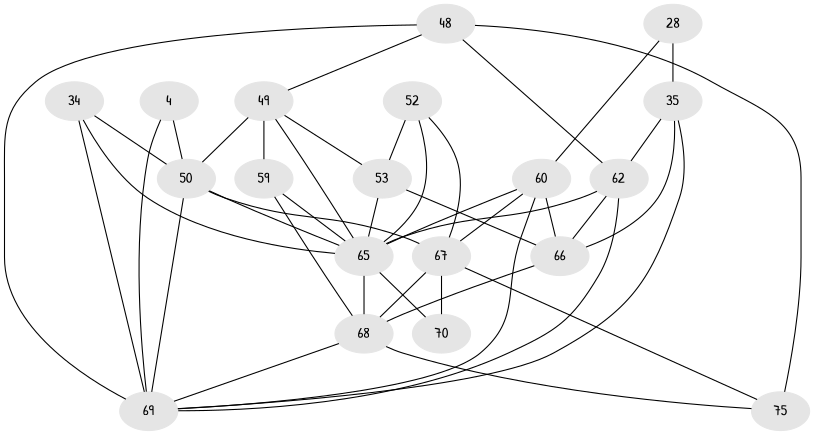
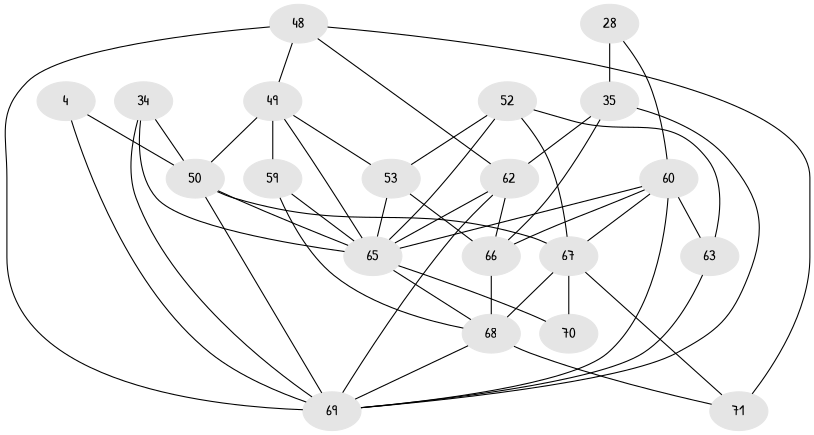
none -> (710, 256)
(781, 411) -> (739, 411)
